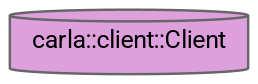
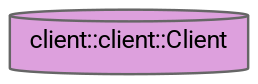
(129, 42) -> (129, 42)
